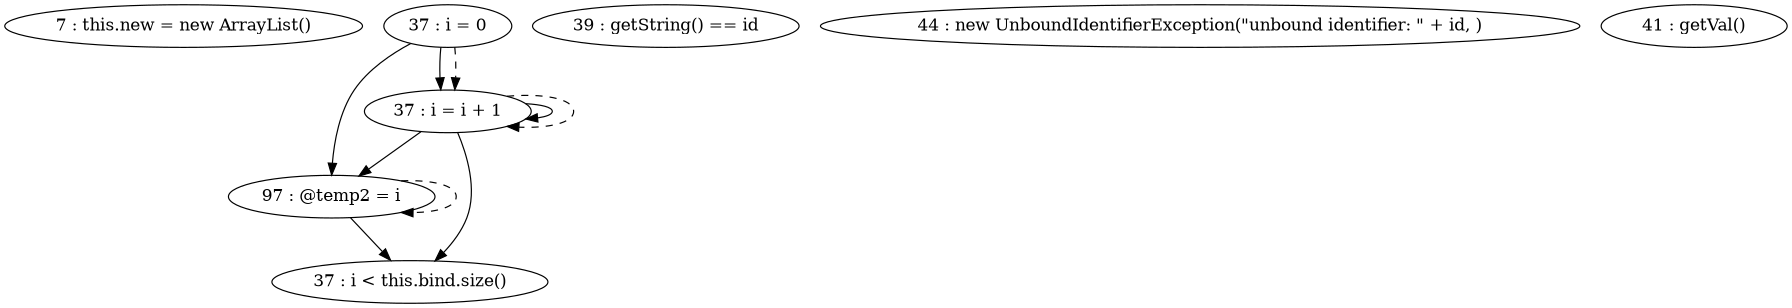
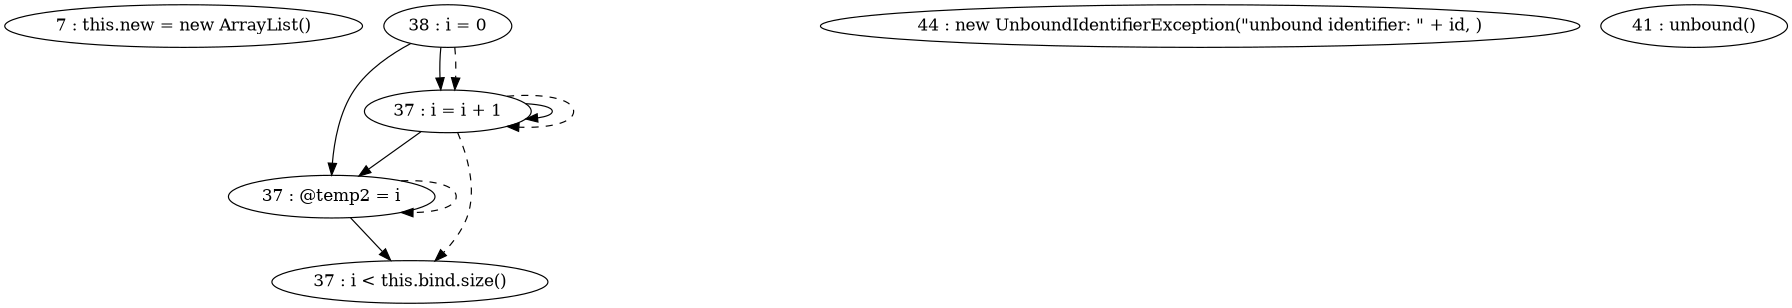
(448, 26) -> (448, 26)
(666, 26) -> none
(1694, 26) -> (1694, 26)
(471, 195) -> (471, 195)
(332, 197) -> (332, 197)
